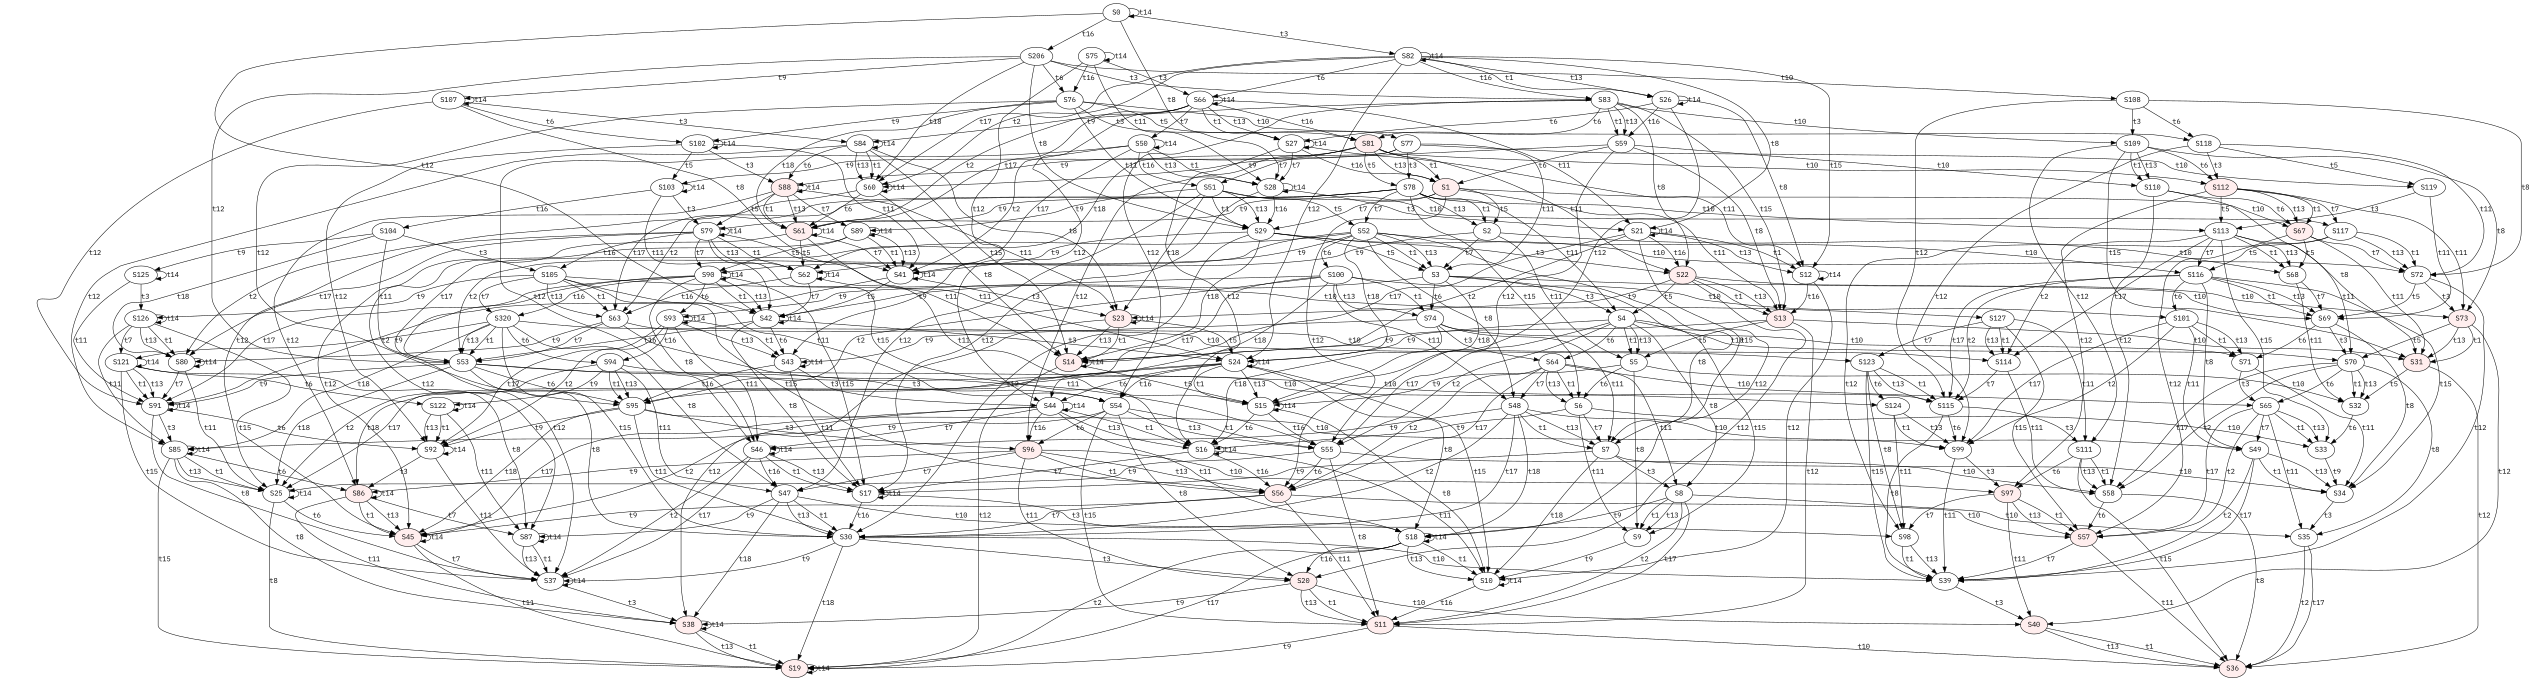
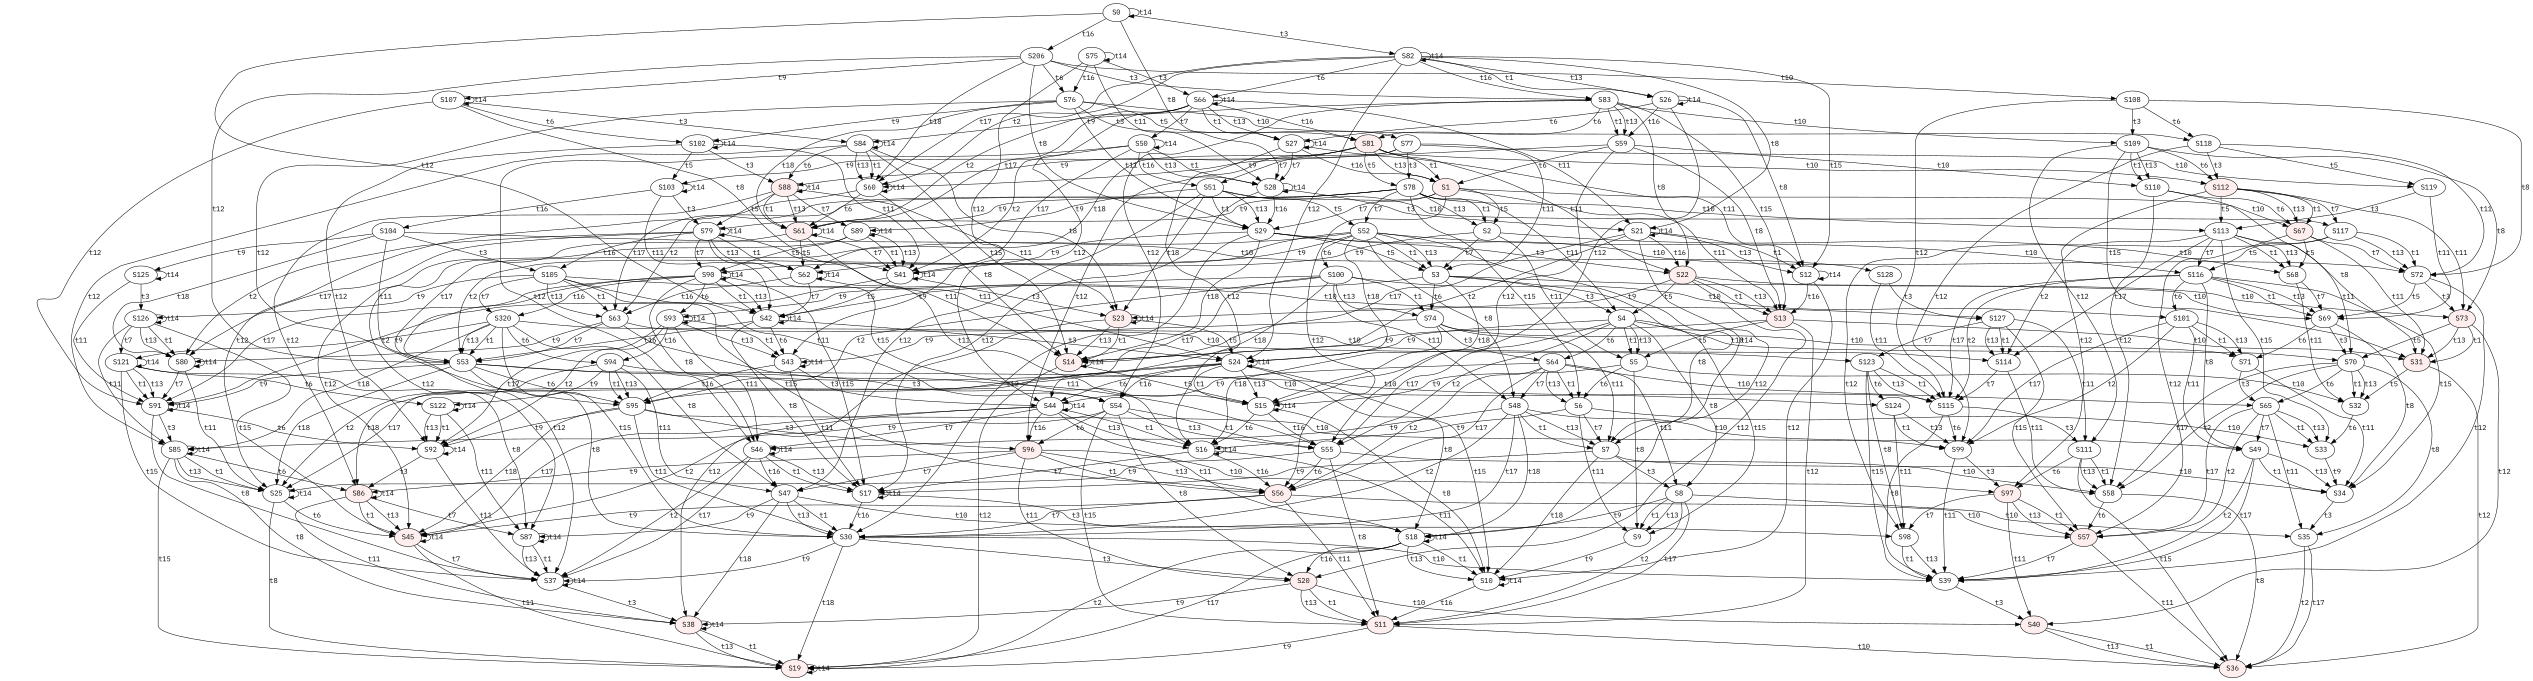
none -> (1885, 275)
(1747, 341) -> (1747, 341)
none -> (1301, 372)
